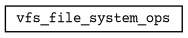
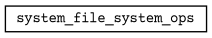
(94, 19) -> (106, 19)
